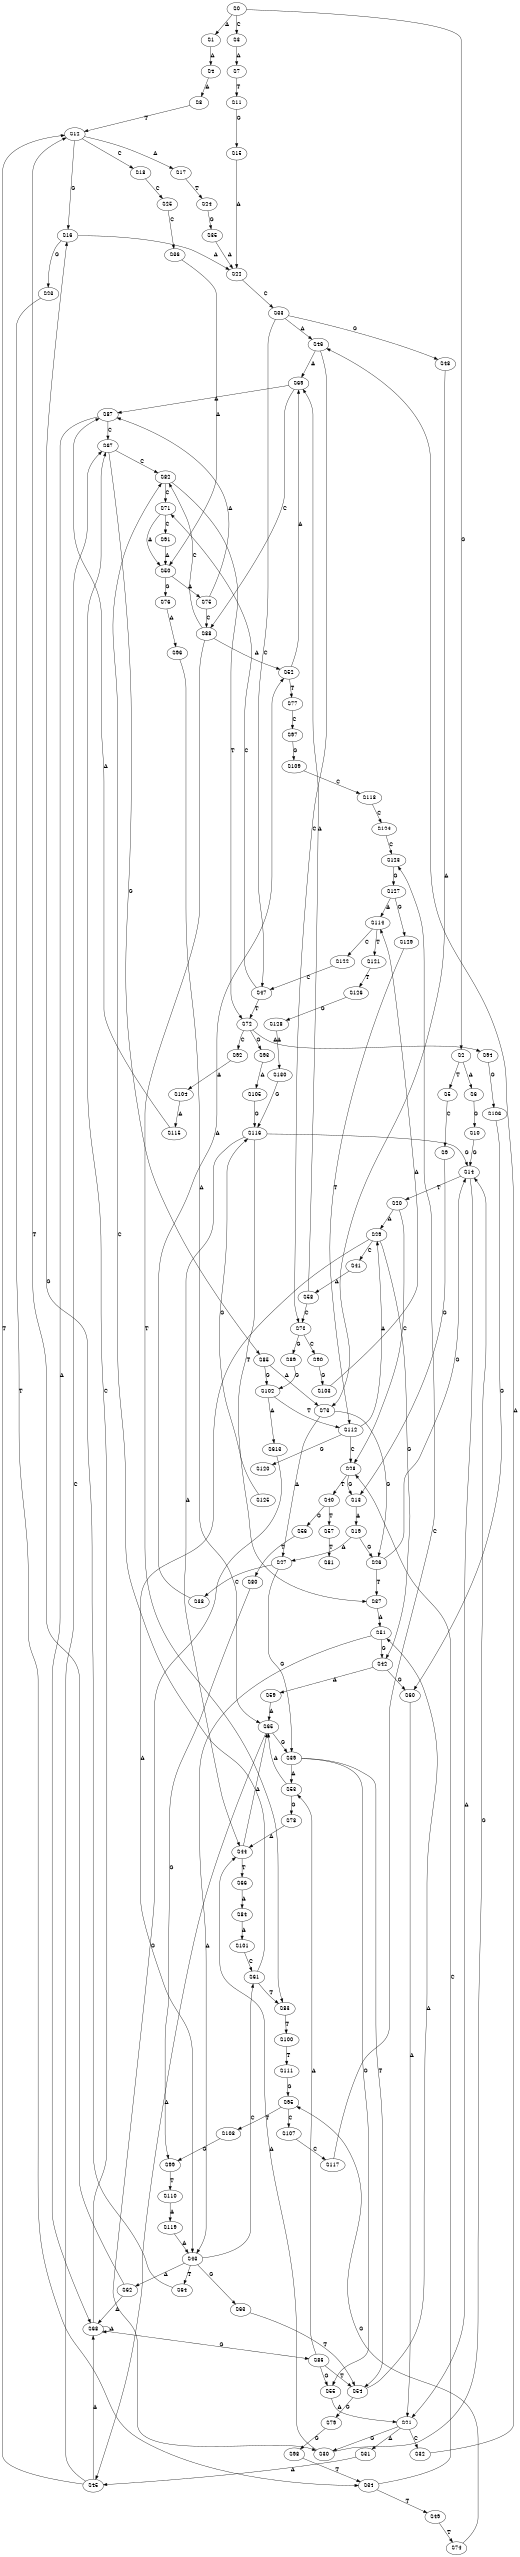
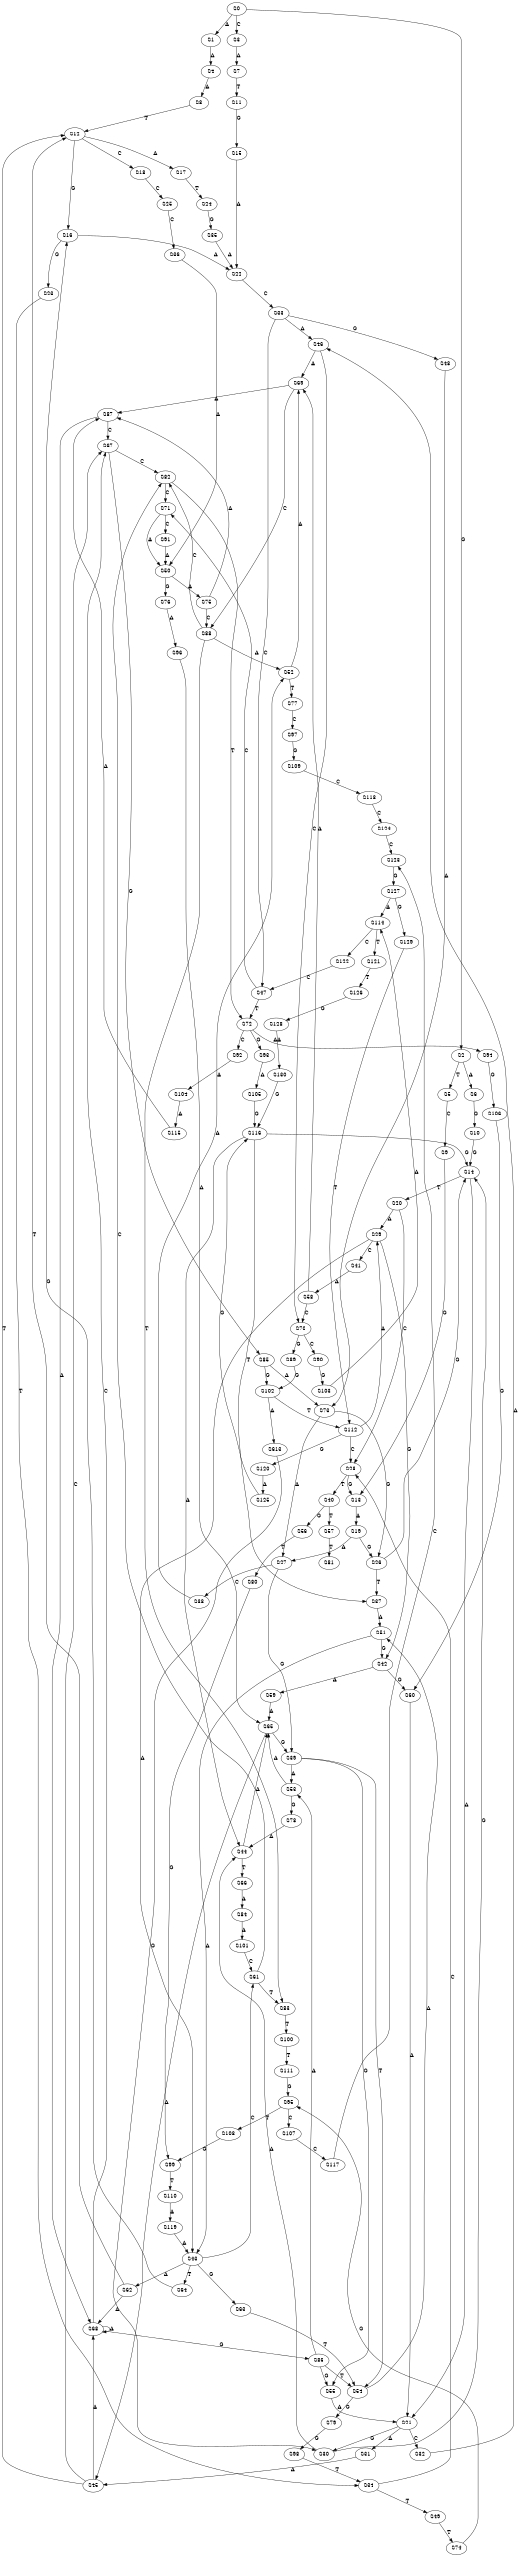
none -> (263, 1483)
